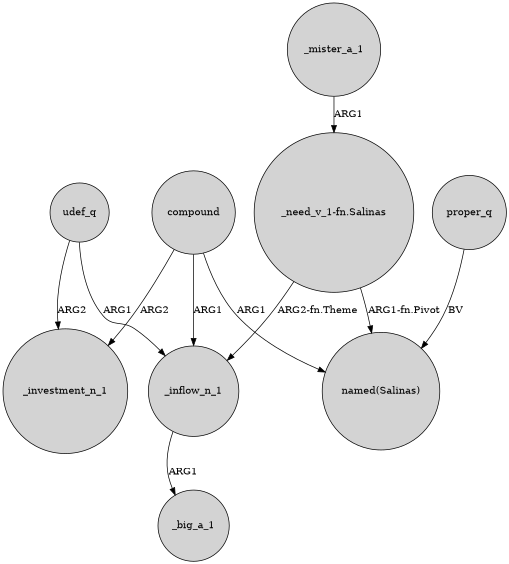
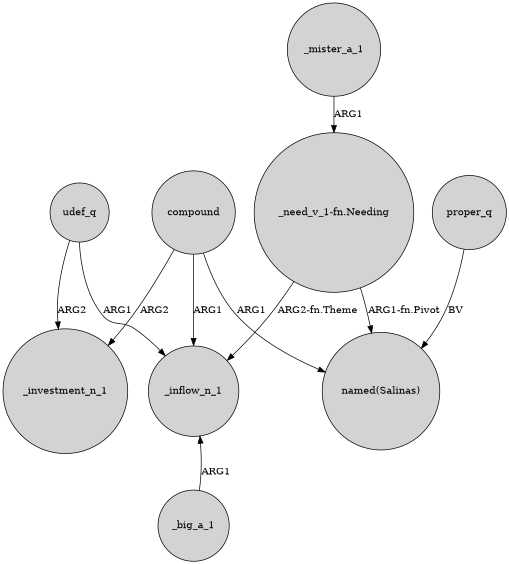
(334, 213) -> (334, 213)
(167, 460) -> (201, 467)
